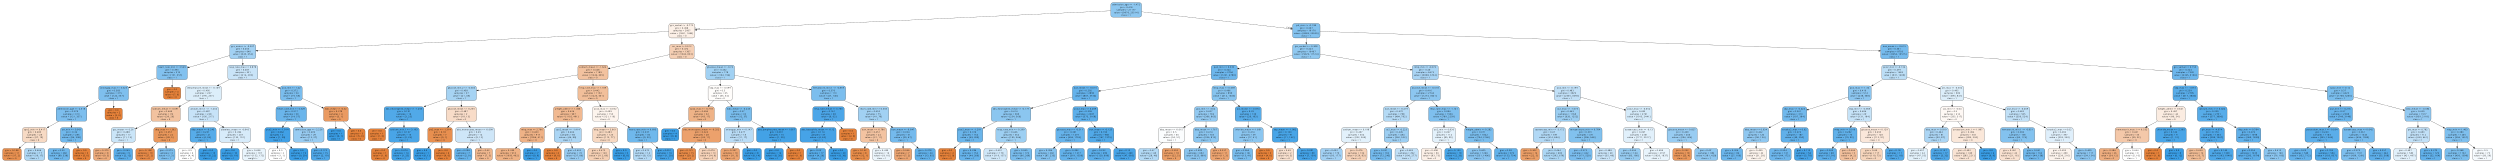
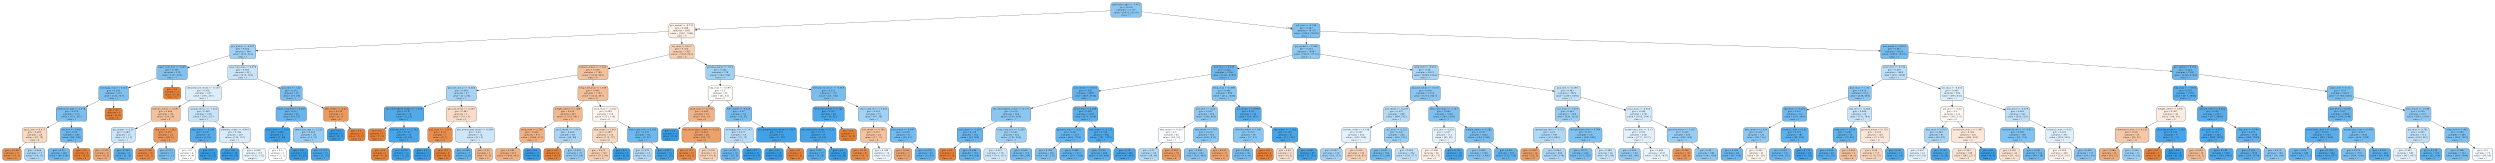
(730, 154) -> (730, 154)
(2132, 154) -> (2132, 154)
